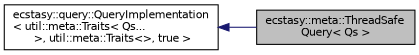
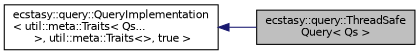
(336, 27) -> (336, 27)
